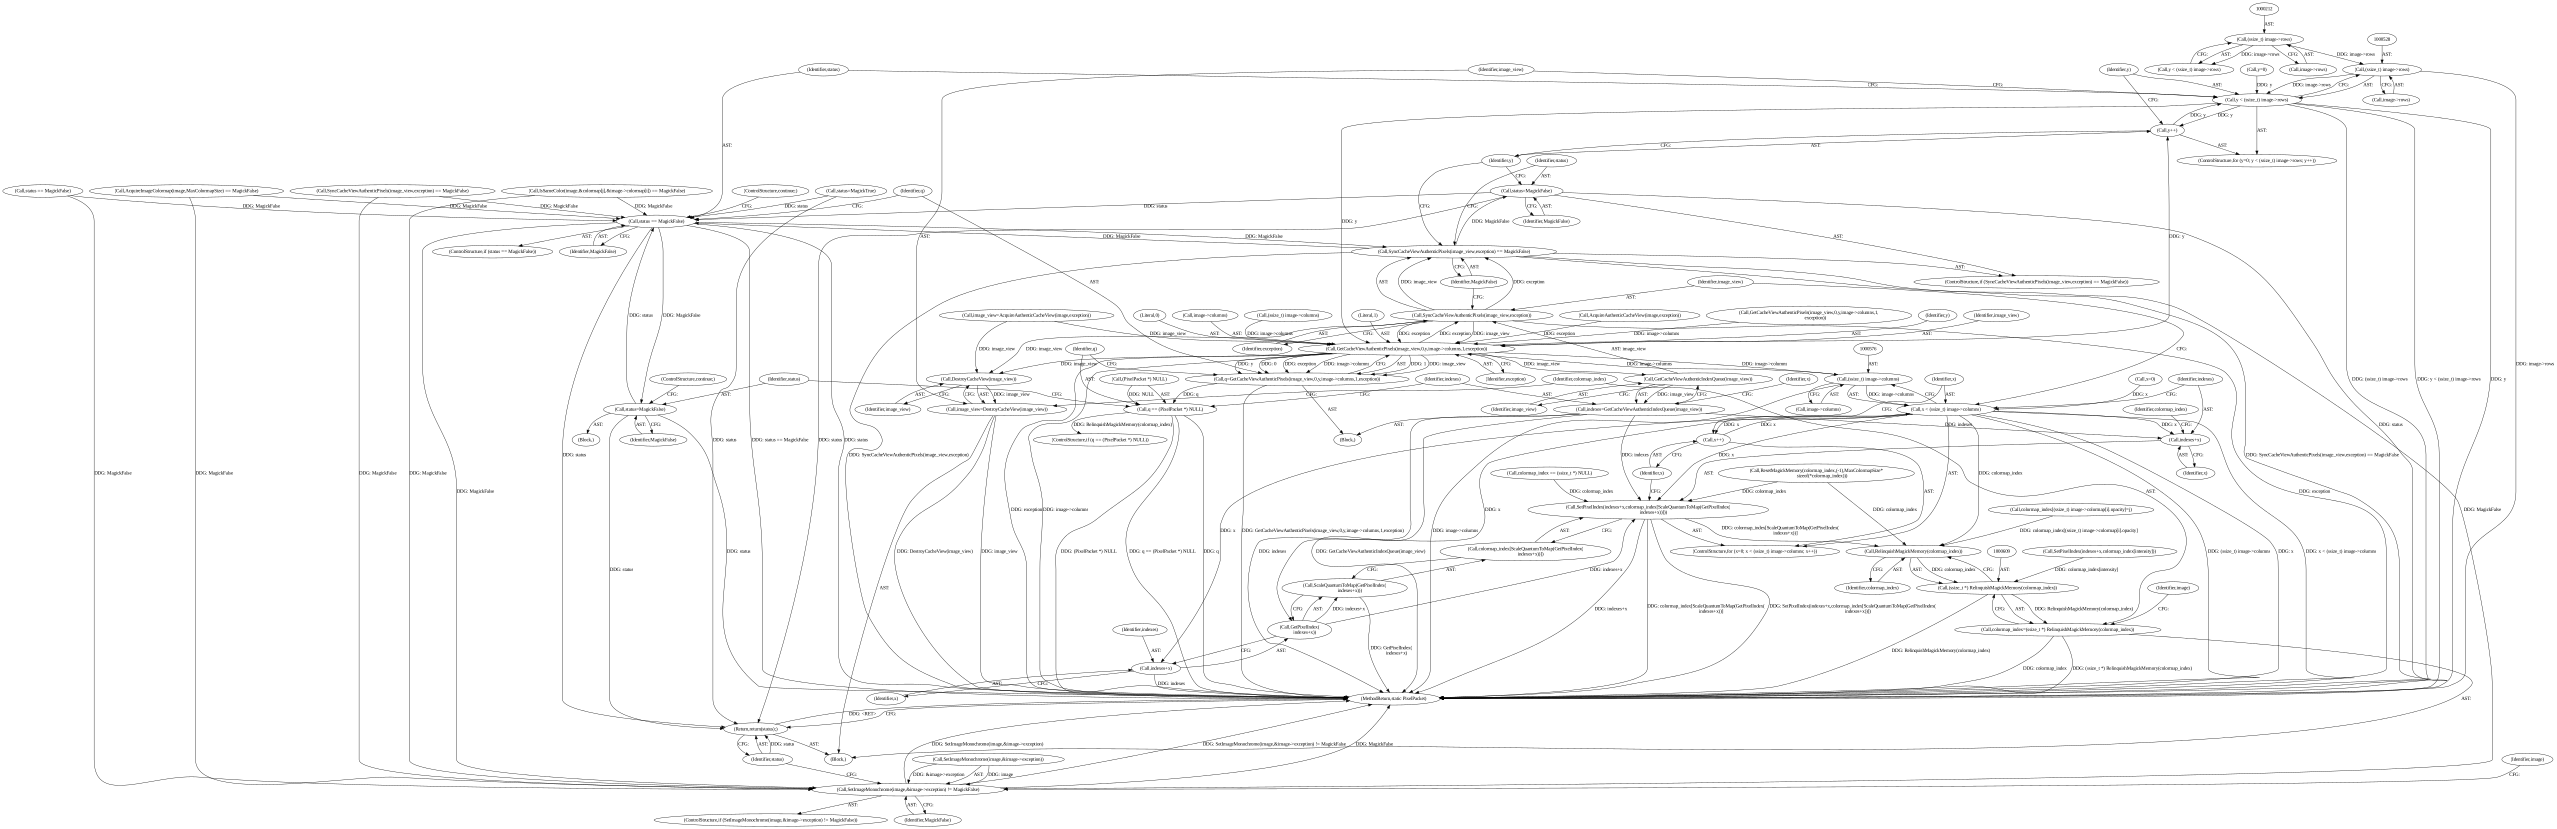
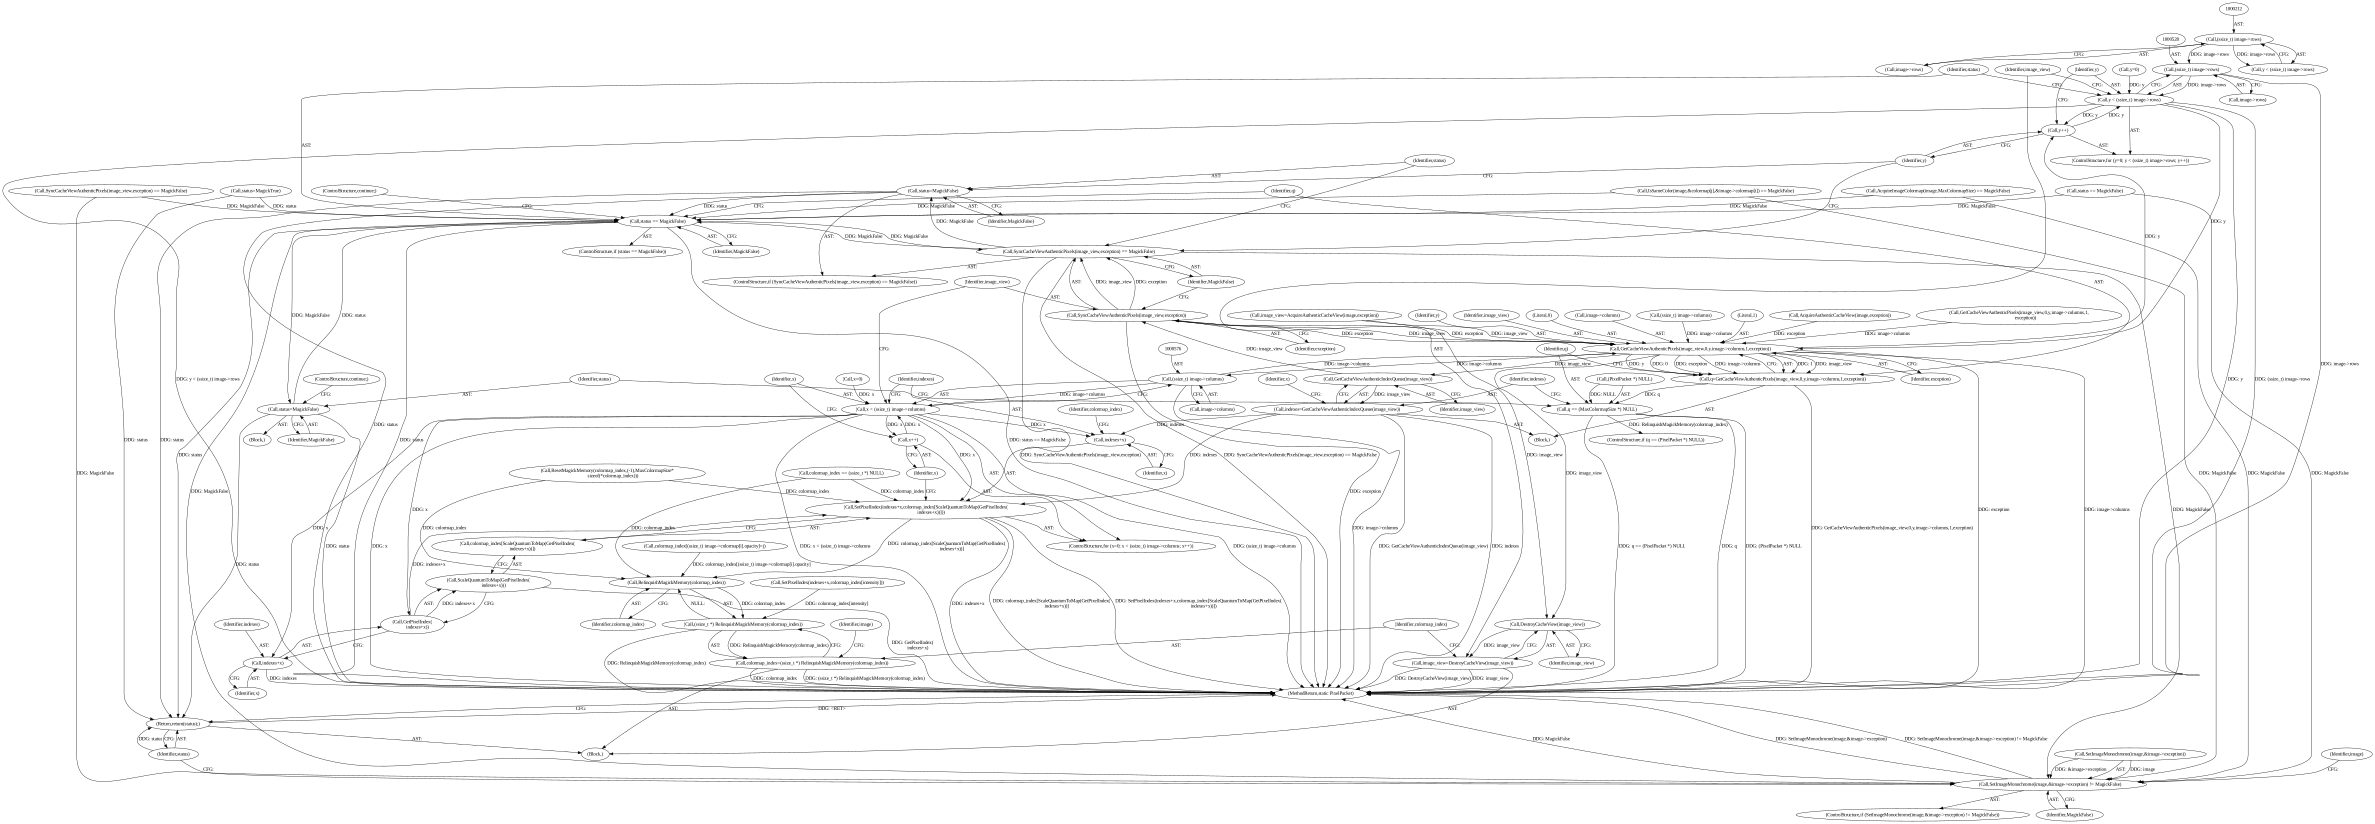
(1194, 337) -> none
(1629, 349) -> (1264, 349)
(1170, 410) -> (1597, 410)
(1979, 481) -> (682, 504)
(2002, 552) -> none
(1989, 570) -> (699, 604)
